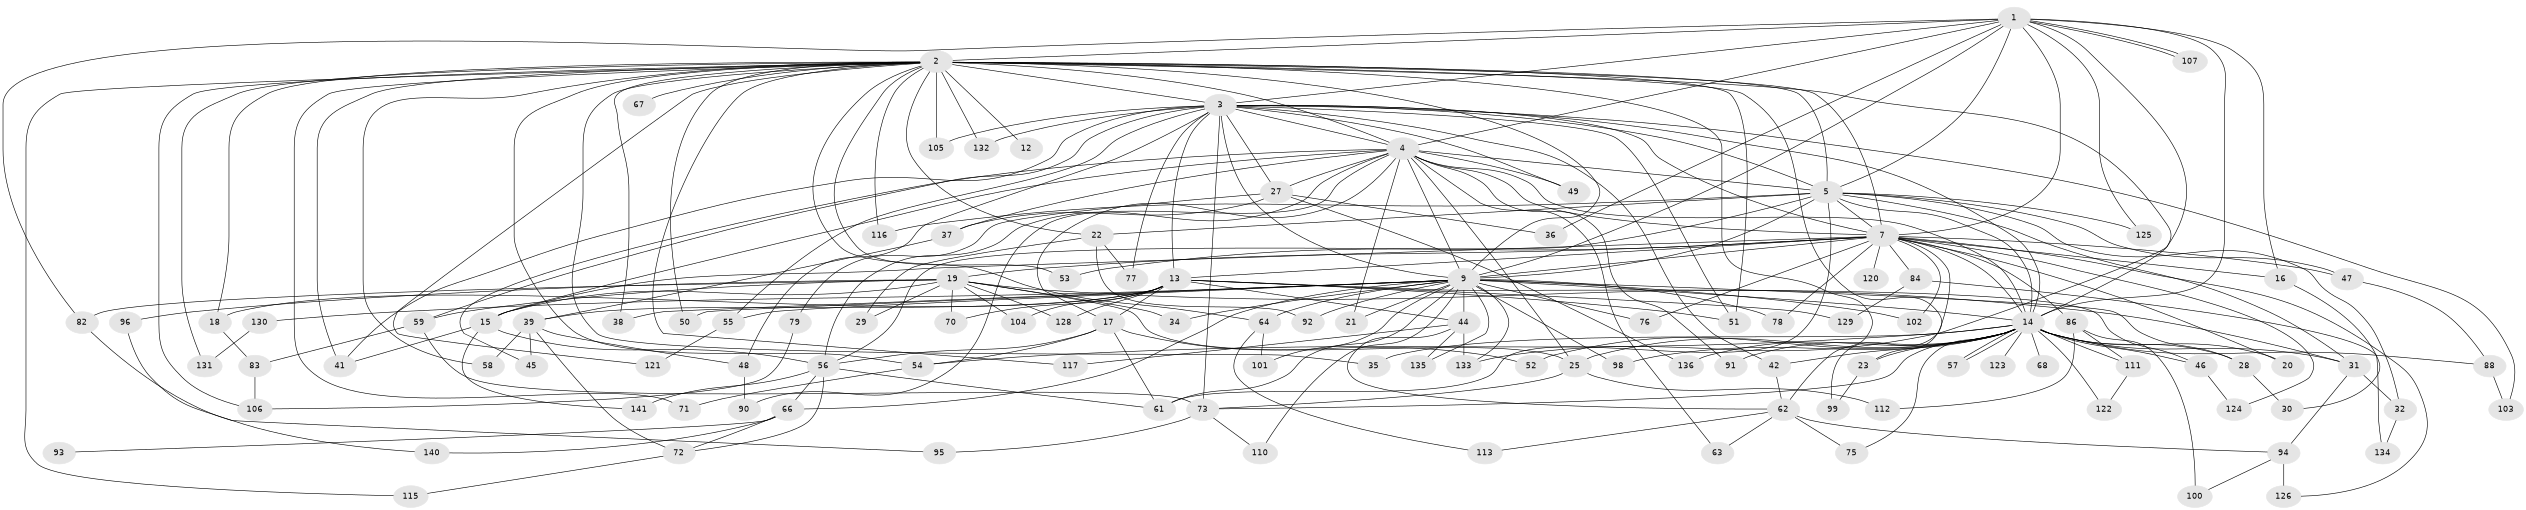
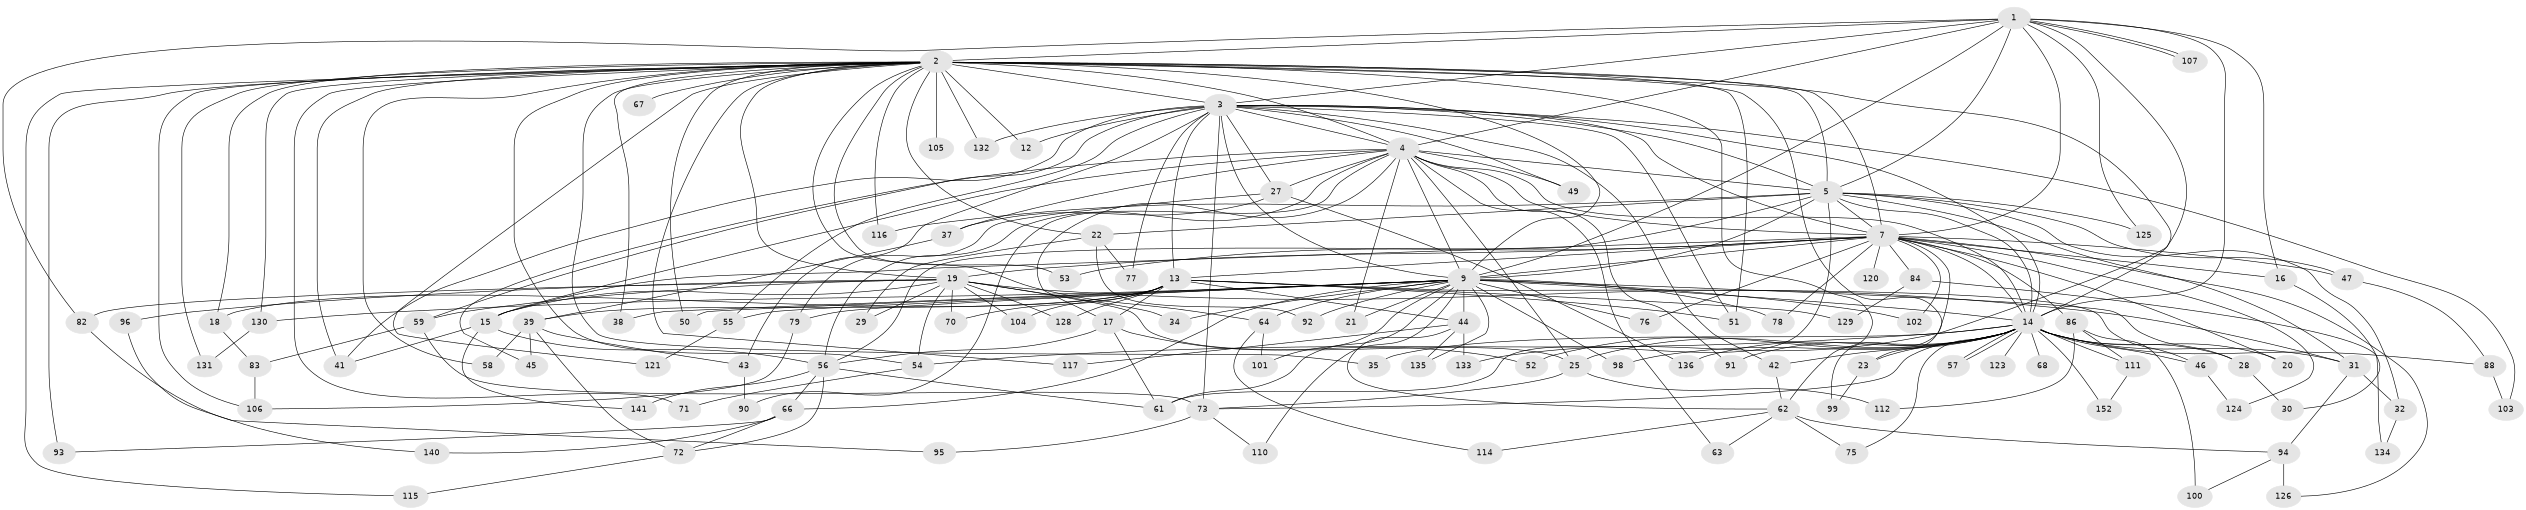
none -> (361, 83)
none -> (175, 93)
(1076, 115) -> (1121, 121)
none -> (749, 172)
(1551, 236) -> none
(1509, 322) -> (1128, 294)
(1016, 351) -> (926, 320)
(744, 366) -> (744, 366)
(2104, 410) -> (2104, 410)
(1485, 453) -> (1485, 453)
